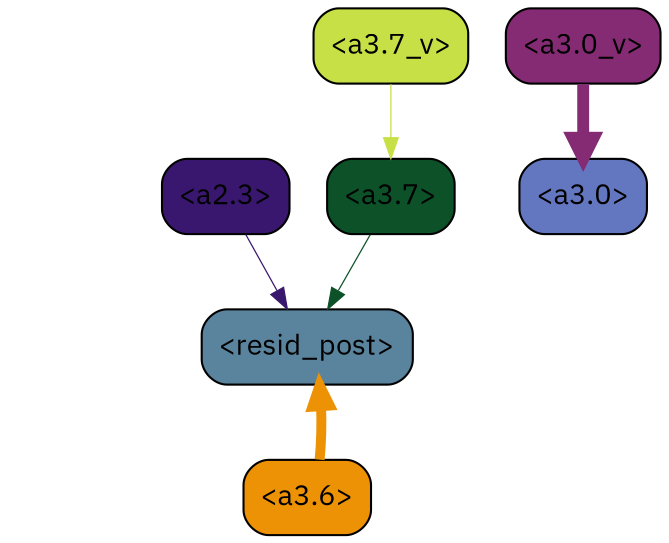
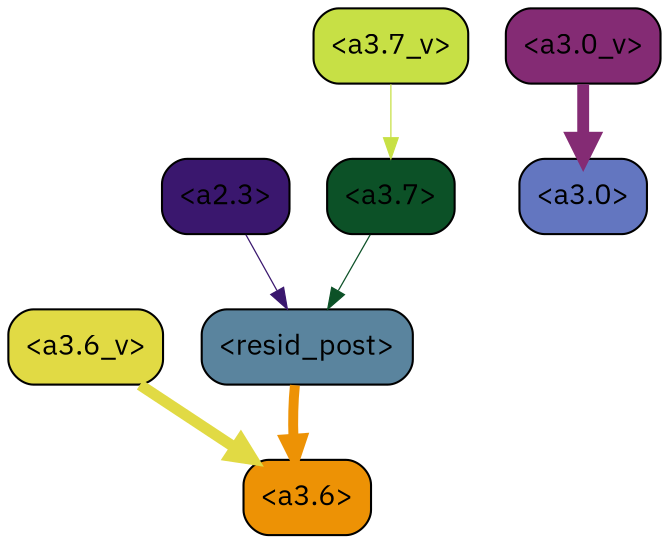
none -> (86, 347)
(321, 433) -> (293, 412)
